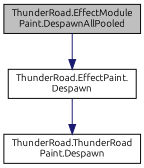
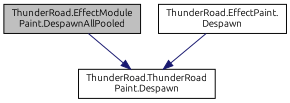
(72, 46) -> (106, 48)
